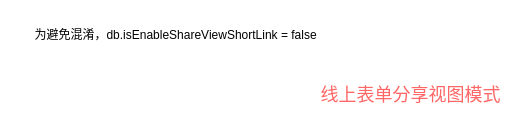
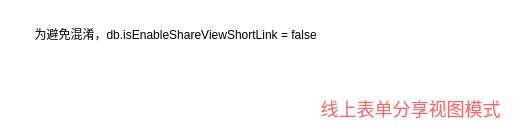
(411, 96) -> (411, 111)
